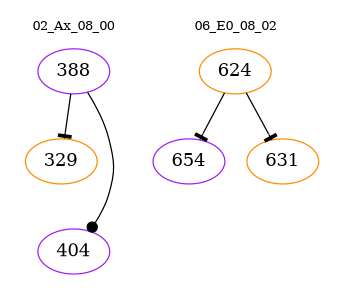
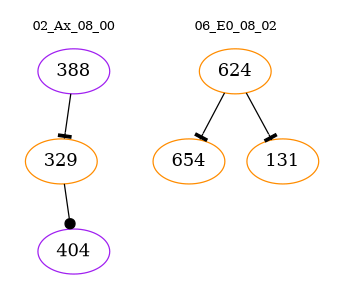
(113, 157) -> (67, 201)
(189, 161) -> (189, 161)
(283, 161) -> (283, 161)
